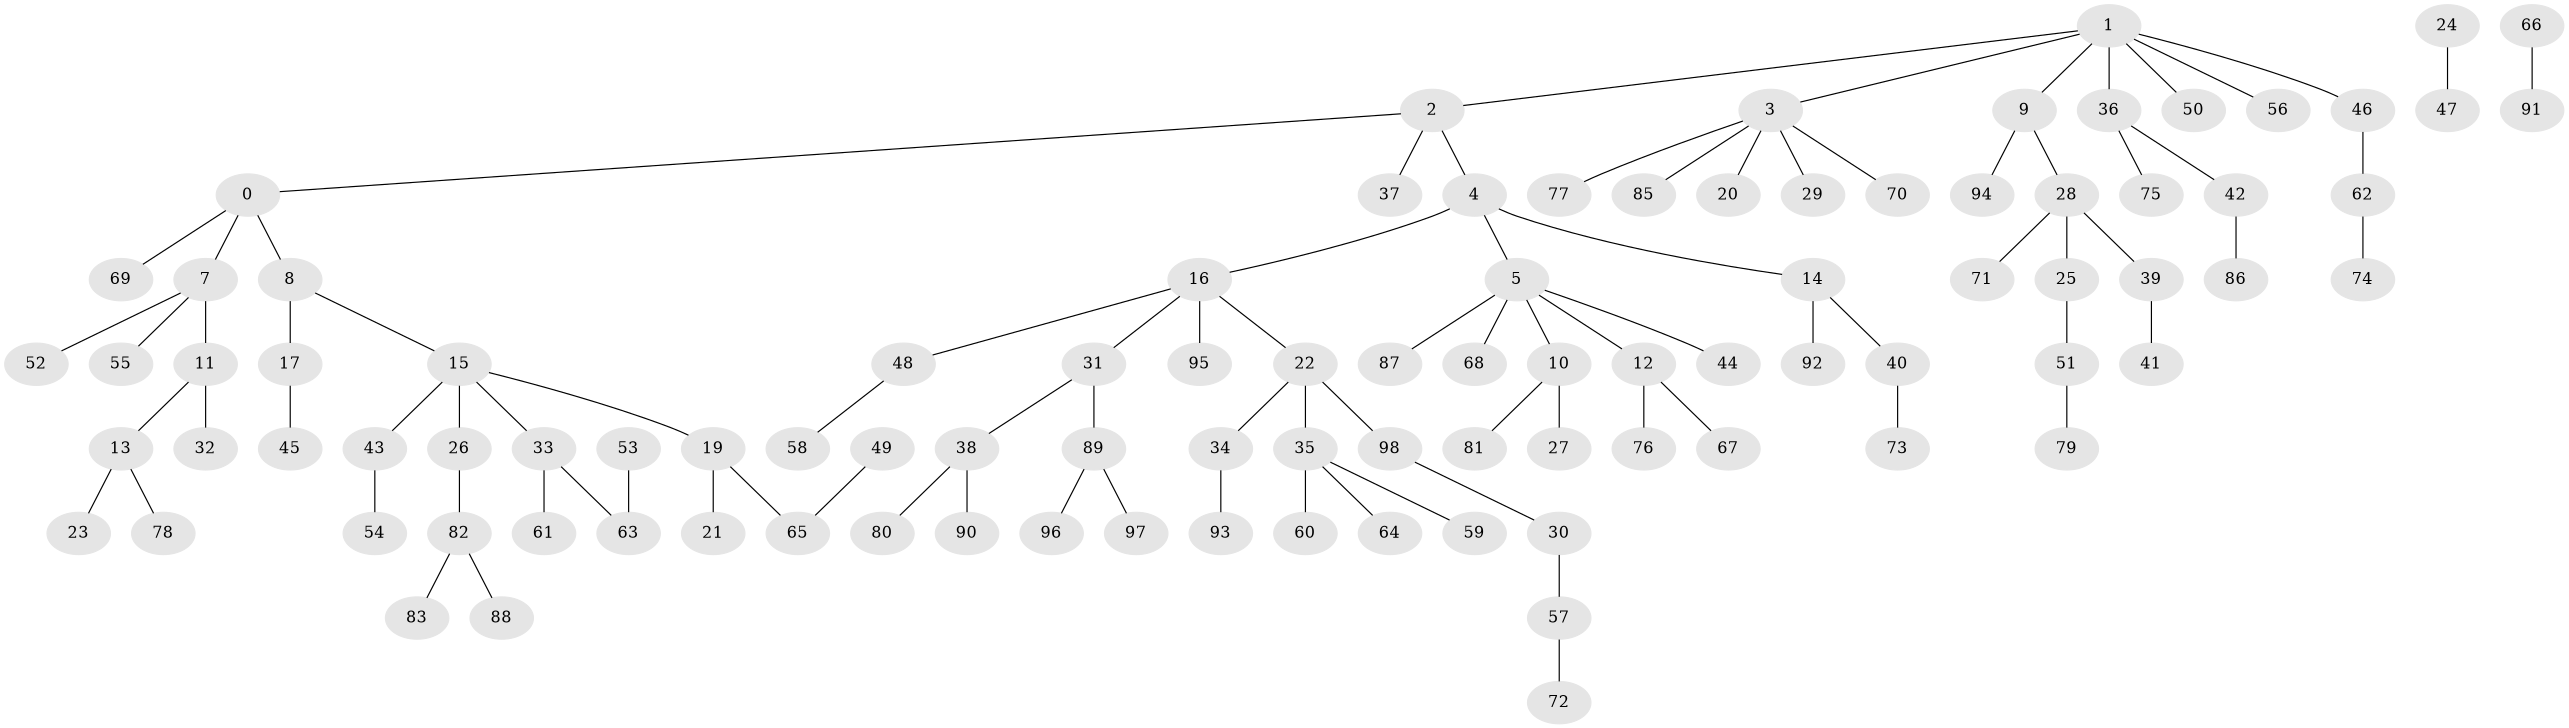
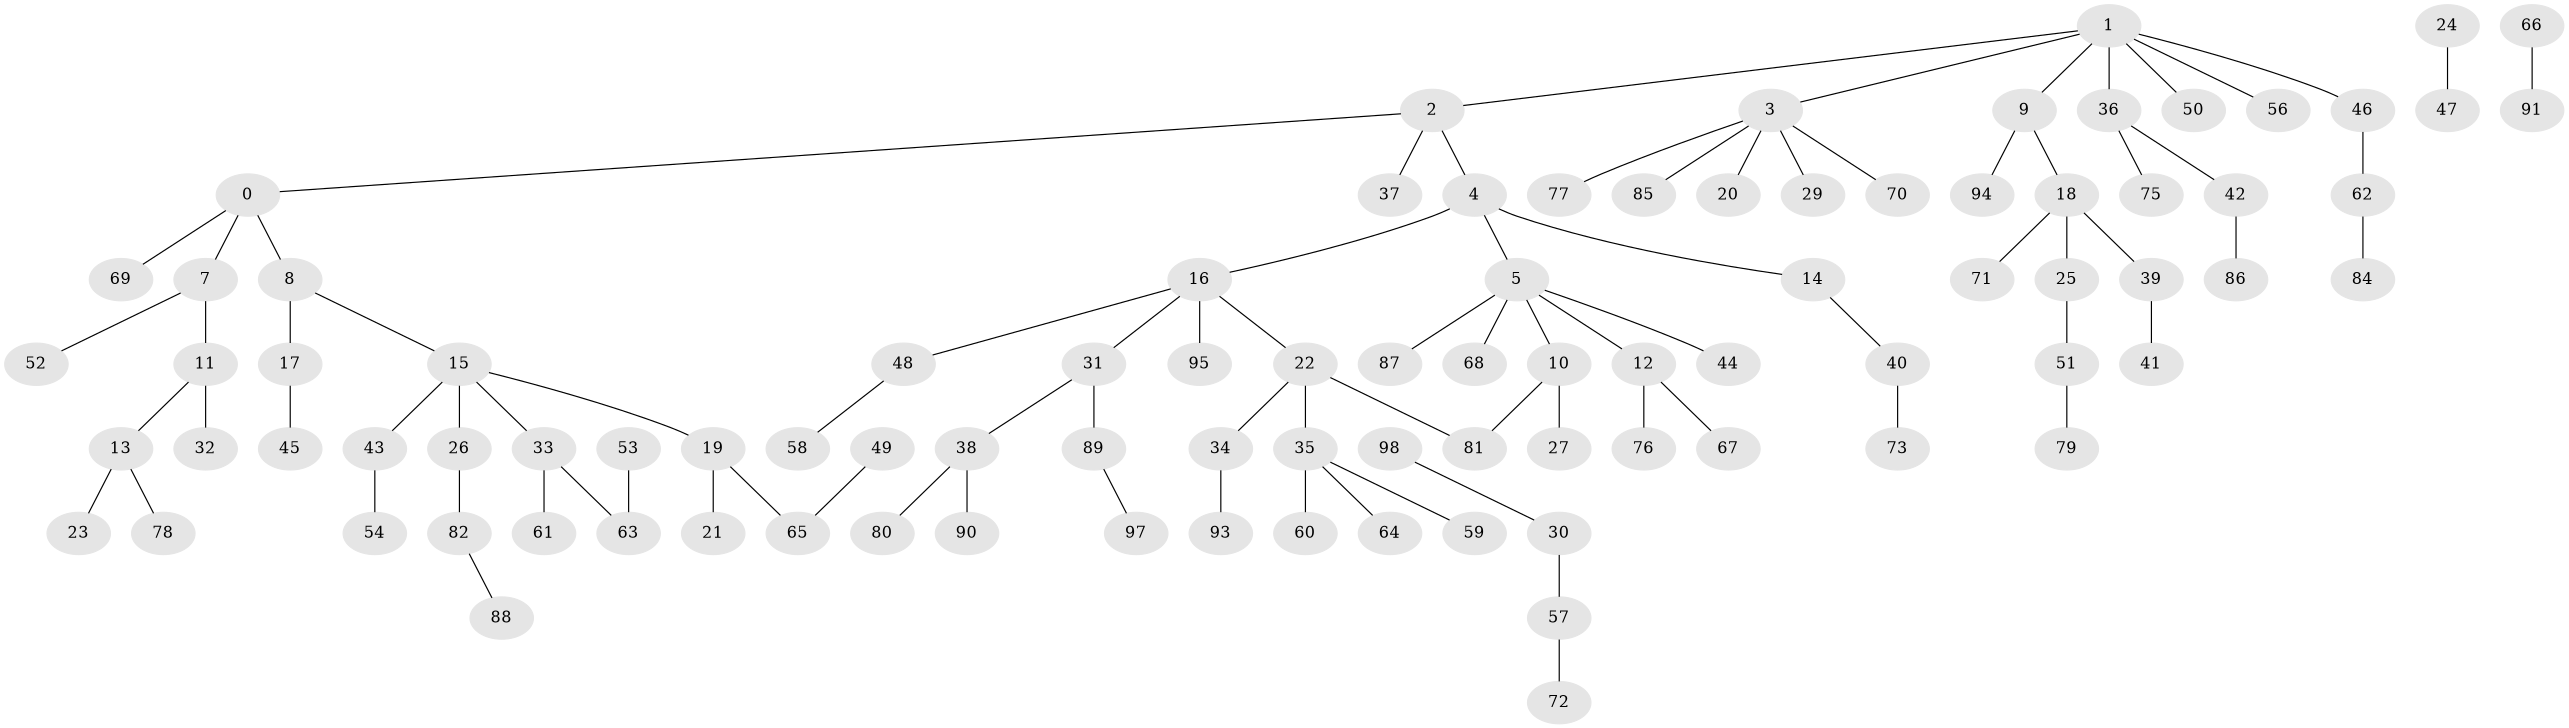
(2067, 195) -> (2067, 195)
(2363, 280) -> (2363, 280)
(121, 364) -> none
(1813, 364) -> none
(1348, 406) -> (1390, 407)
(1052, 533) -> none
(417, 618) -> none
